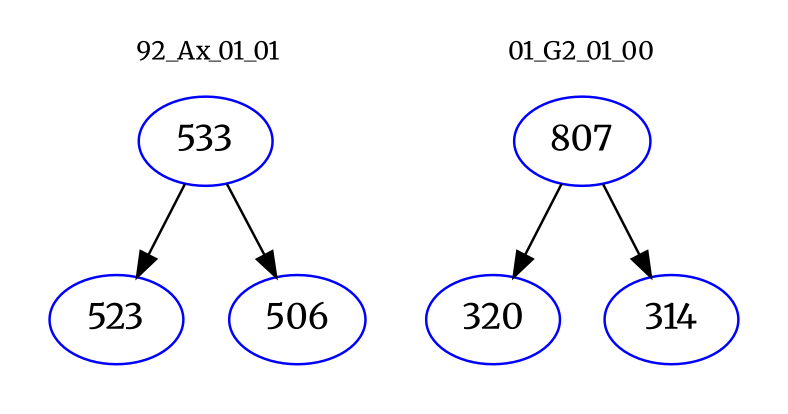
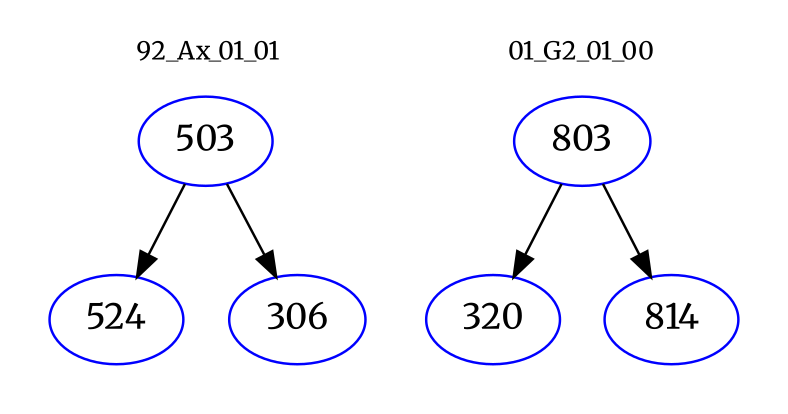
(206, 141) -> (206, 141)
(582, 141) -> (582, 141)
(116, 320) -> (116, 320)
(297, 320) -> (297, 320)
(671, 320) -> (671, 320)
